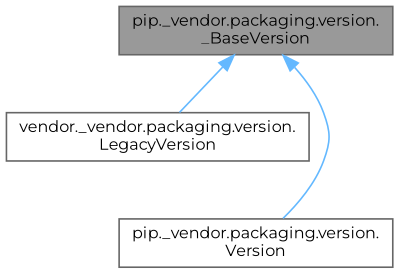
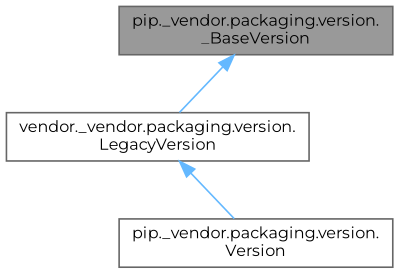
(328, 145) -> (213, 196)
